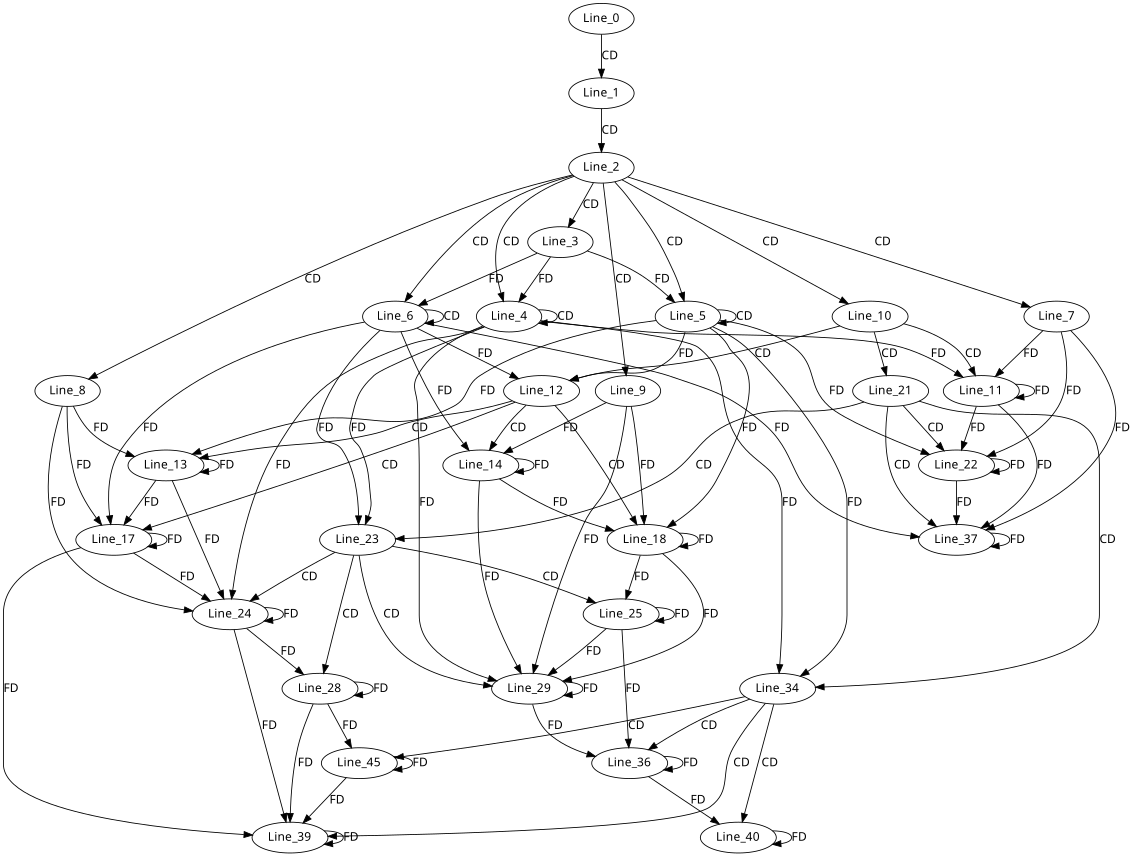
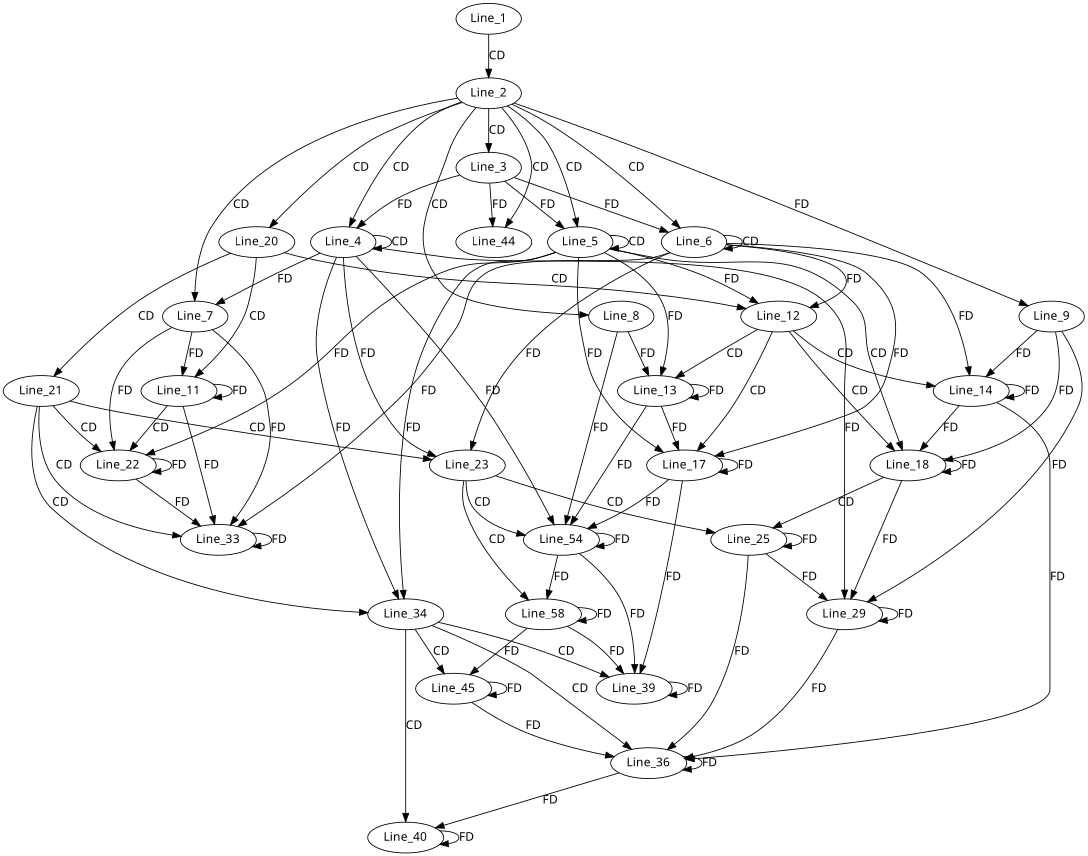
(601, 19) -> none
none -> (494, 242)
(624, 279) -> (802, 205)
(870, 317) -> (257, 242)
(751, 335) -> (271, 276)
(750, 428) -> (879, 354)
(978, 428) -> (161, 428)
(72, 465) -> (588, 365)
(957, 540) -> (218, 540)
(483, 577) -> (1029, 707)
(642, 577) -> (846, 503)
(230, 614) -> (561, 540)
(395, 646) -> none
(320, 689) -> (543, 614)
(328, 797) -> (536, 736)
